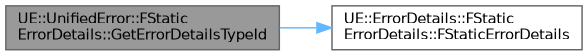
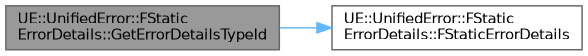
(457, 28) -> (457, 28)
